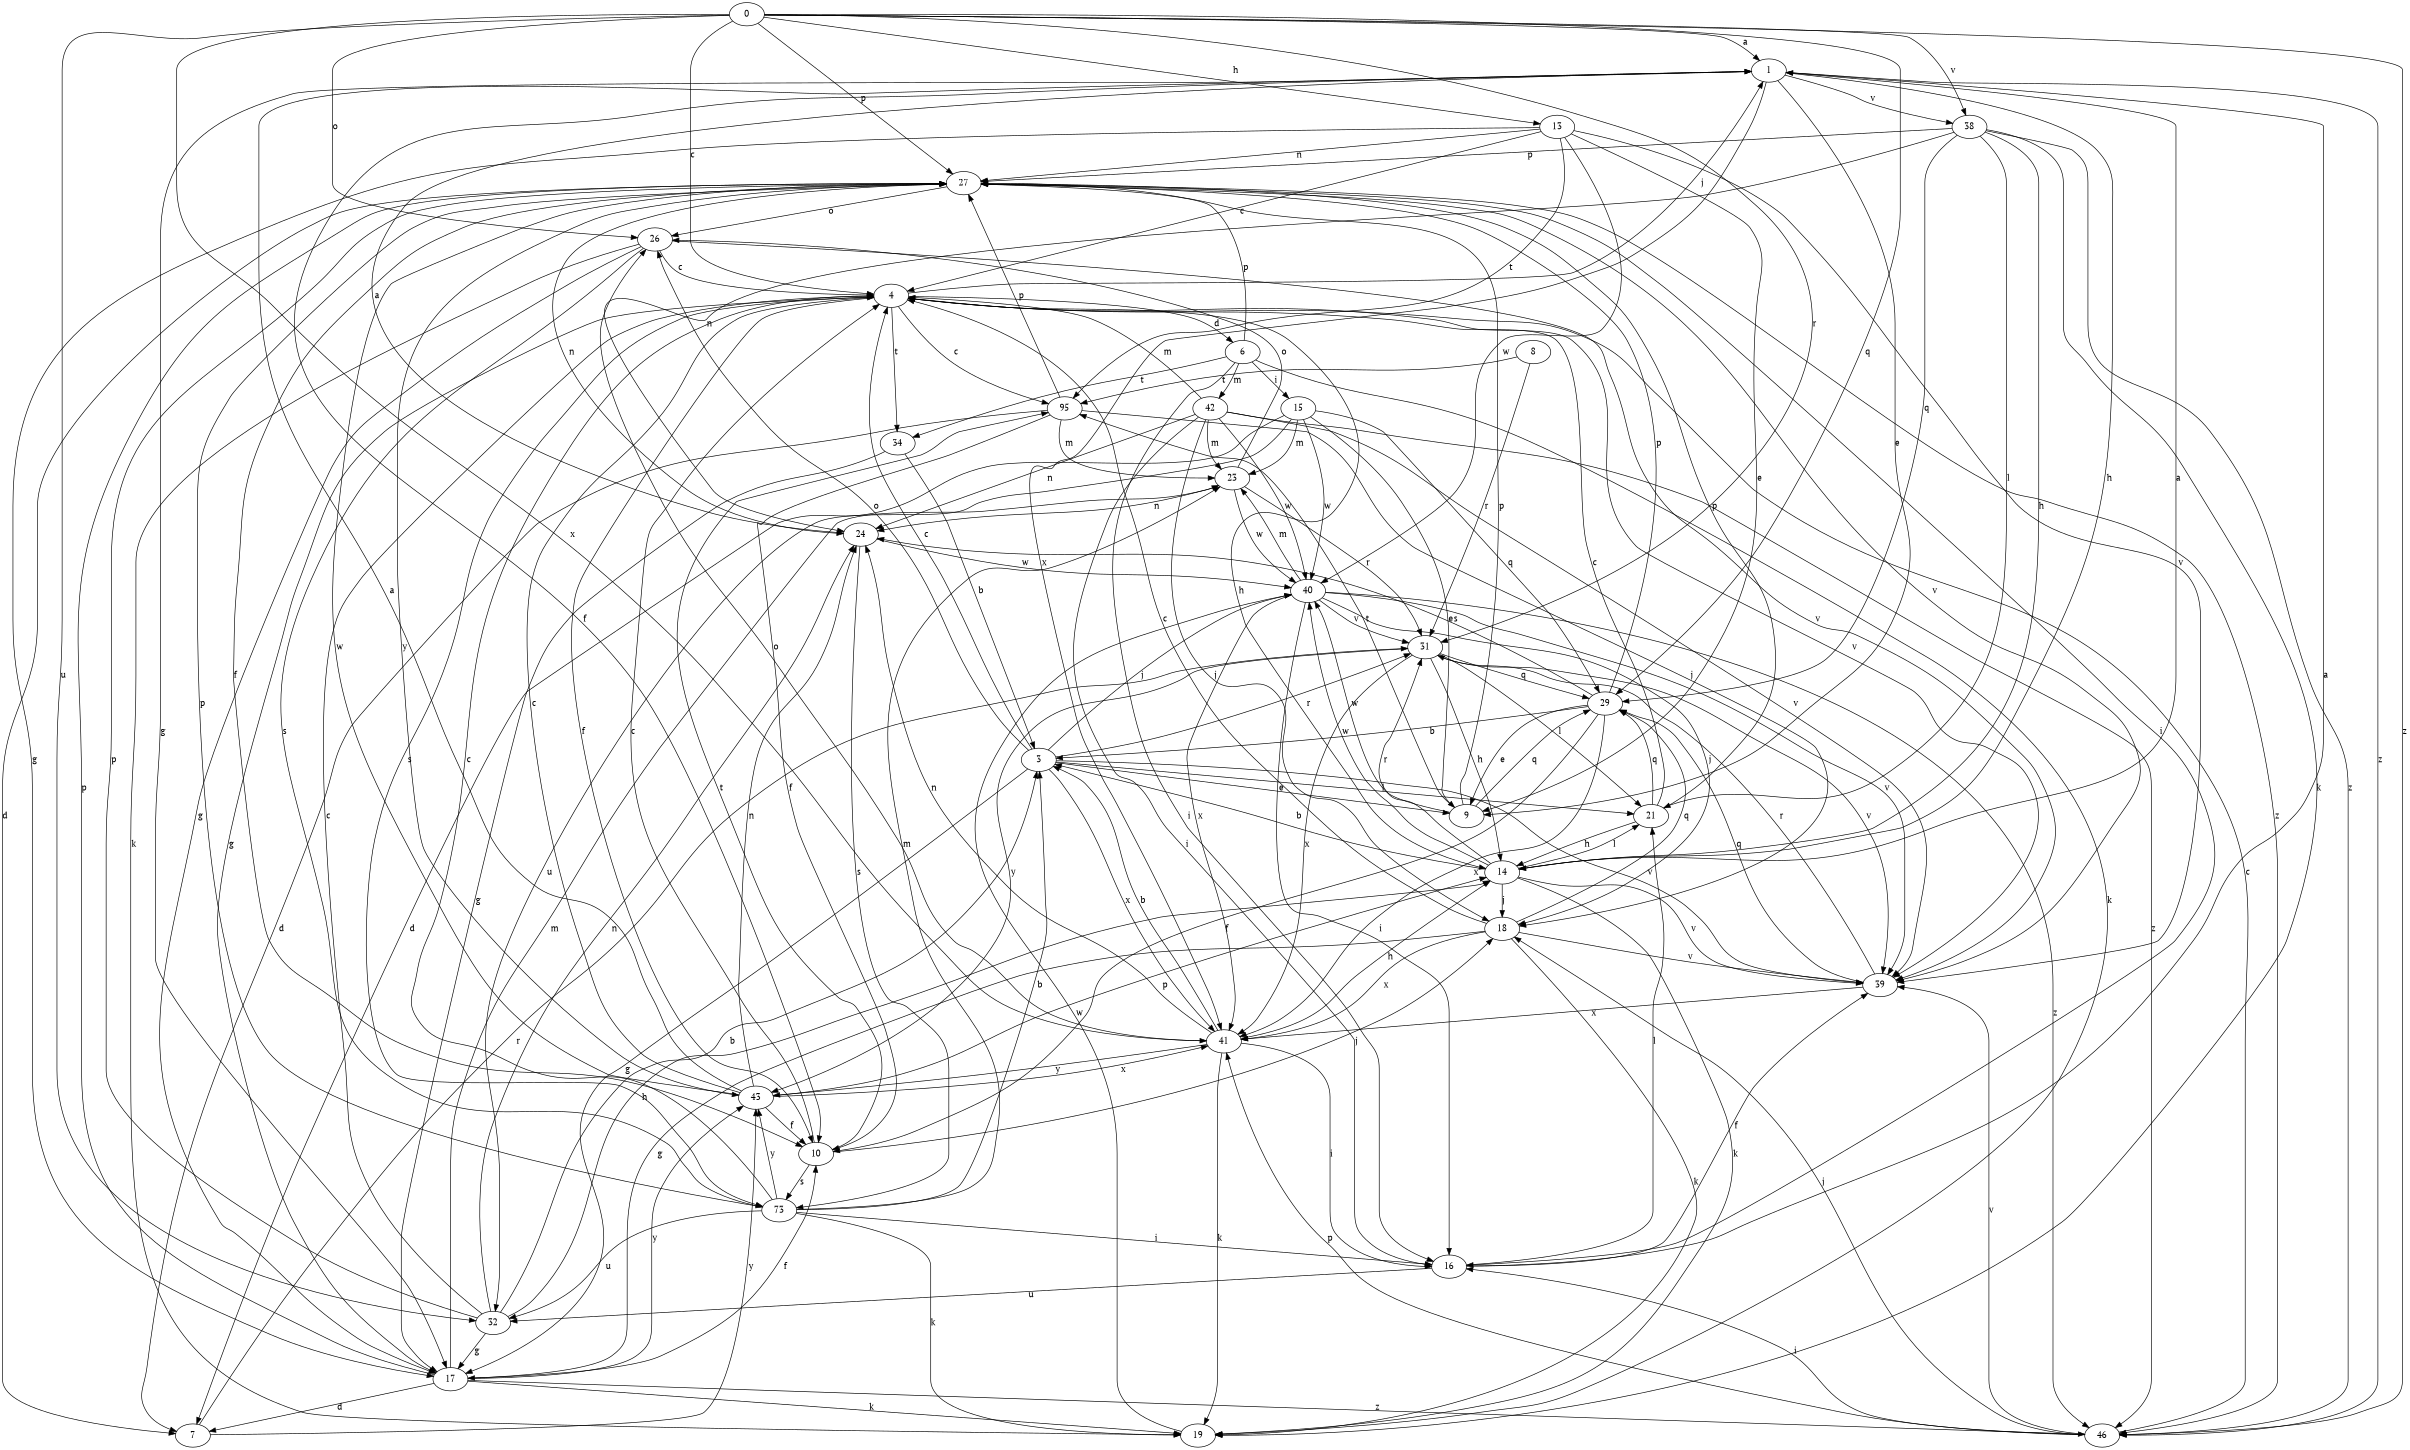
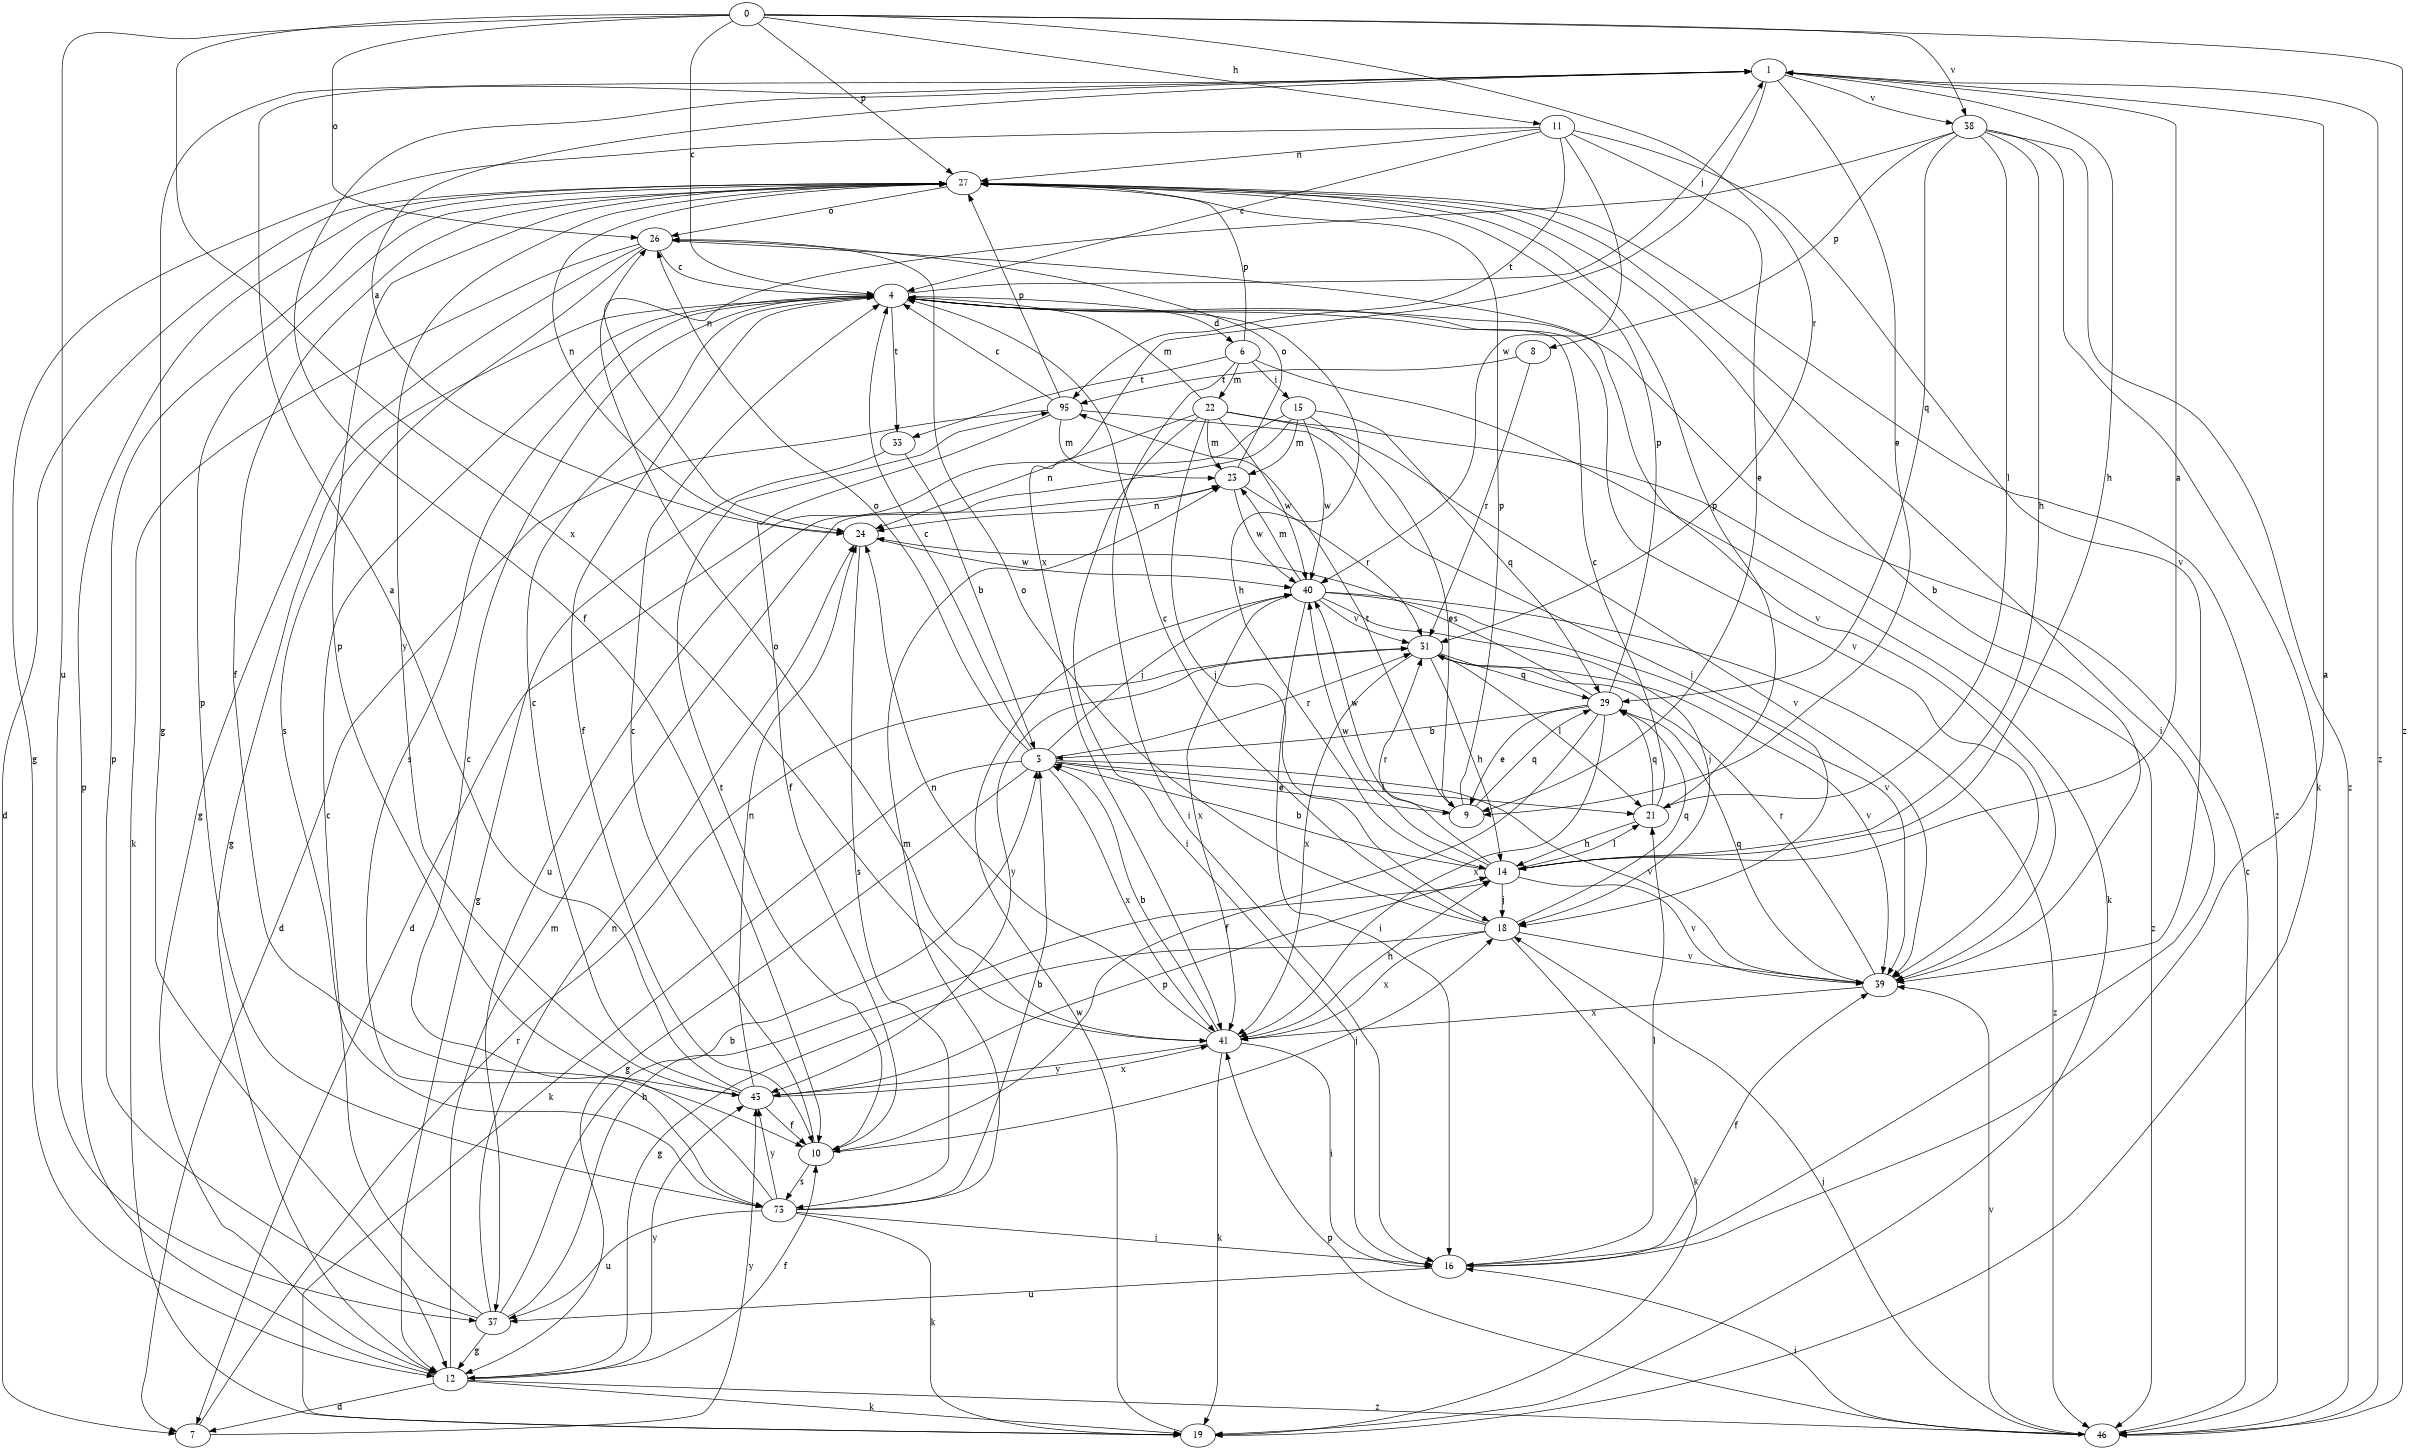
(1262, 21) -> none
(1735, 36) -> none
(1557, 127) -> (1557, 127)
(1470, 155) -> (1775, 275)
(961, 368) -> (981, 354)
(1210, 408) -> (1210, 408)
(898, 443) -> (898, 443)
(1935, 591) -> (1935, 591)
none -> (1017, 594)
(340, 647) -> (340, 647)
(1681, 1277) -> (303, 1334)
(493, 1323) -> (493, 1323)
(450, 1379) -> (450, 1379)
